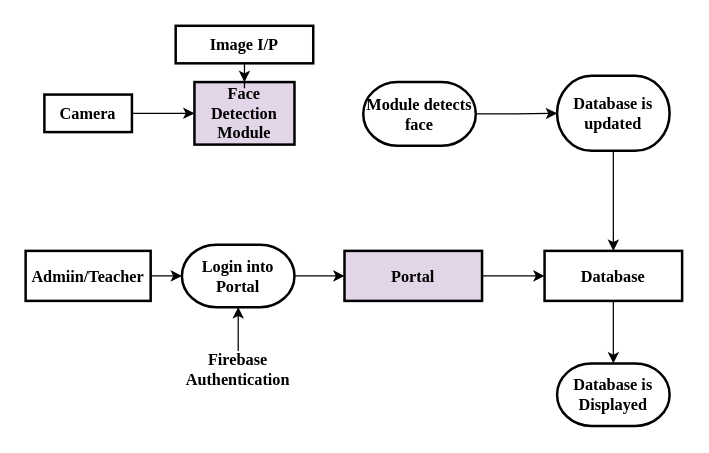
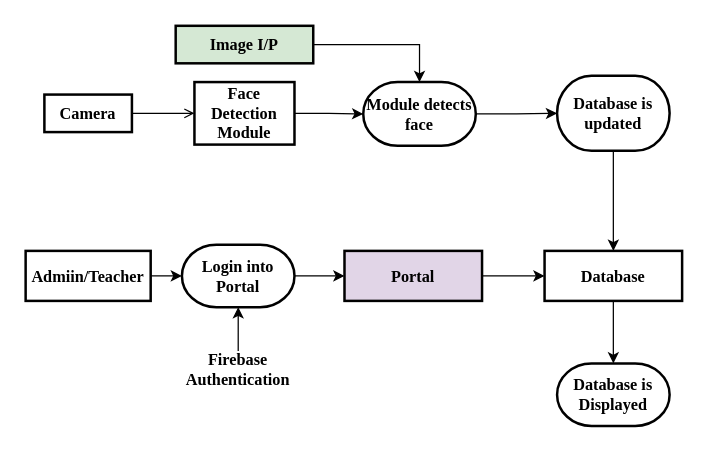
(244, 44) -> (244, 44)
(244, 88) -> (380, 44)
(184, 113) -> (187, 113)
(244, 113) -> (244, 113)
none -> (325, 113)
